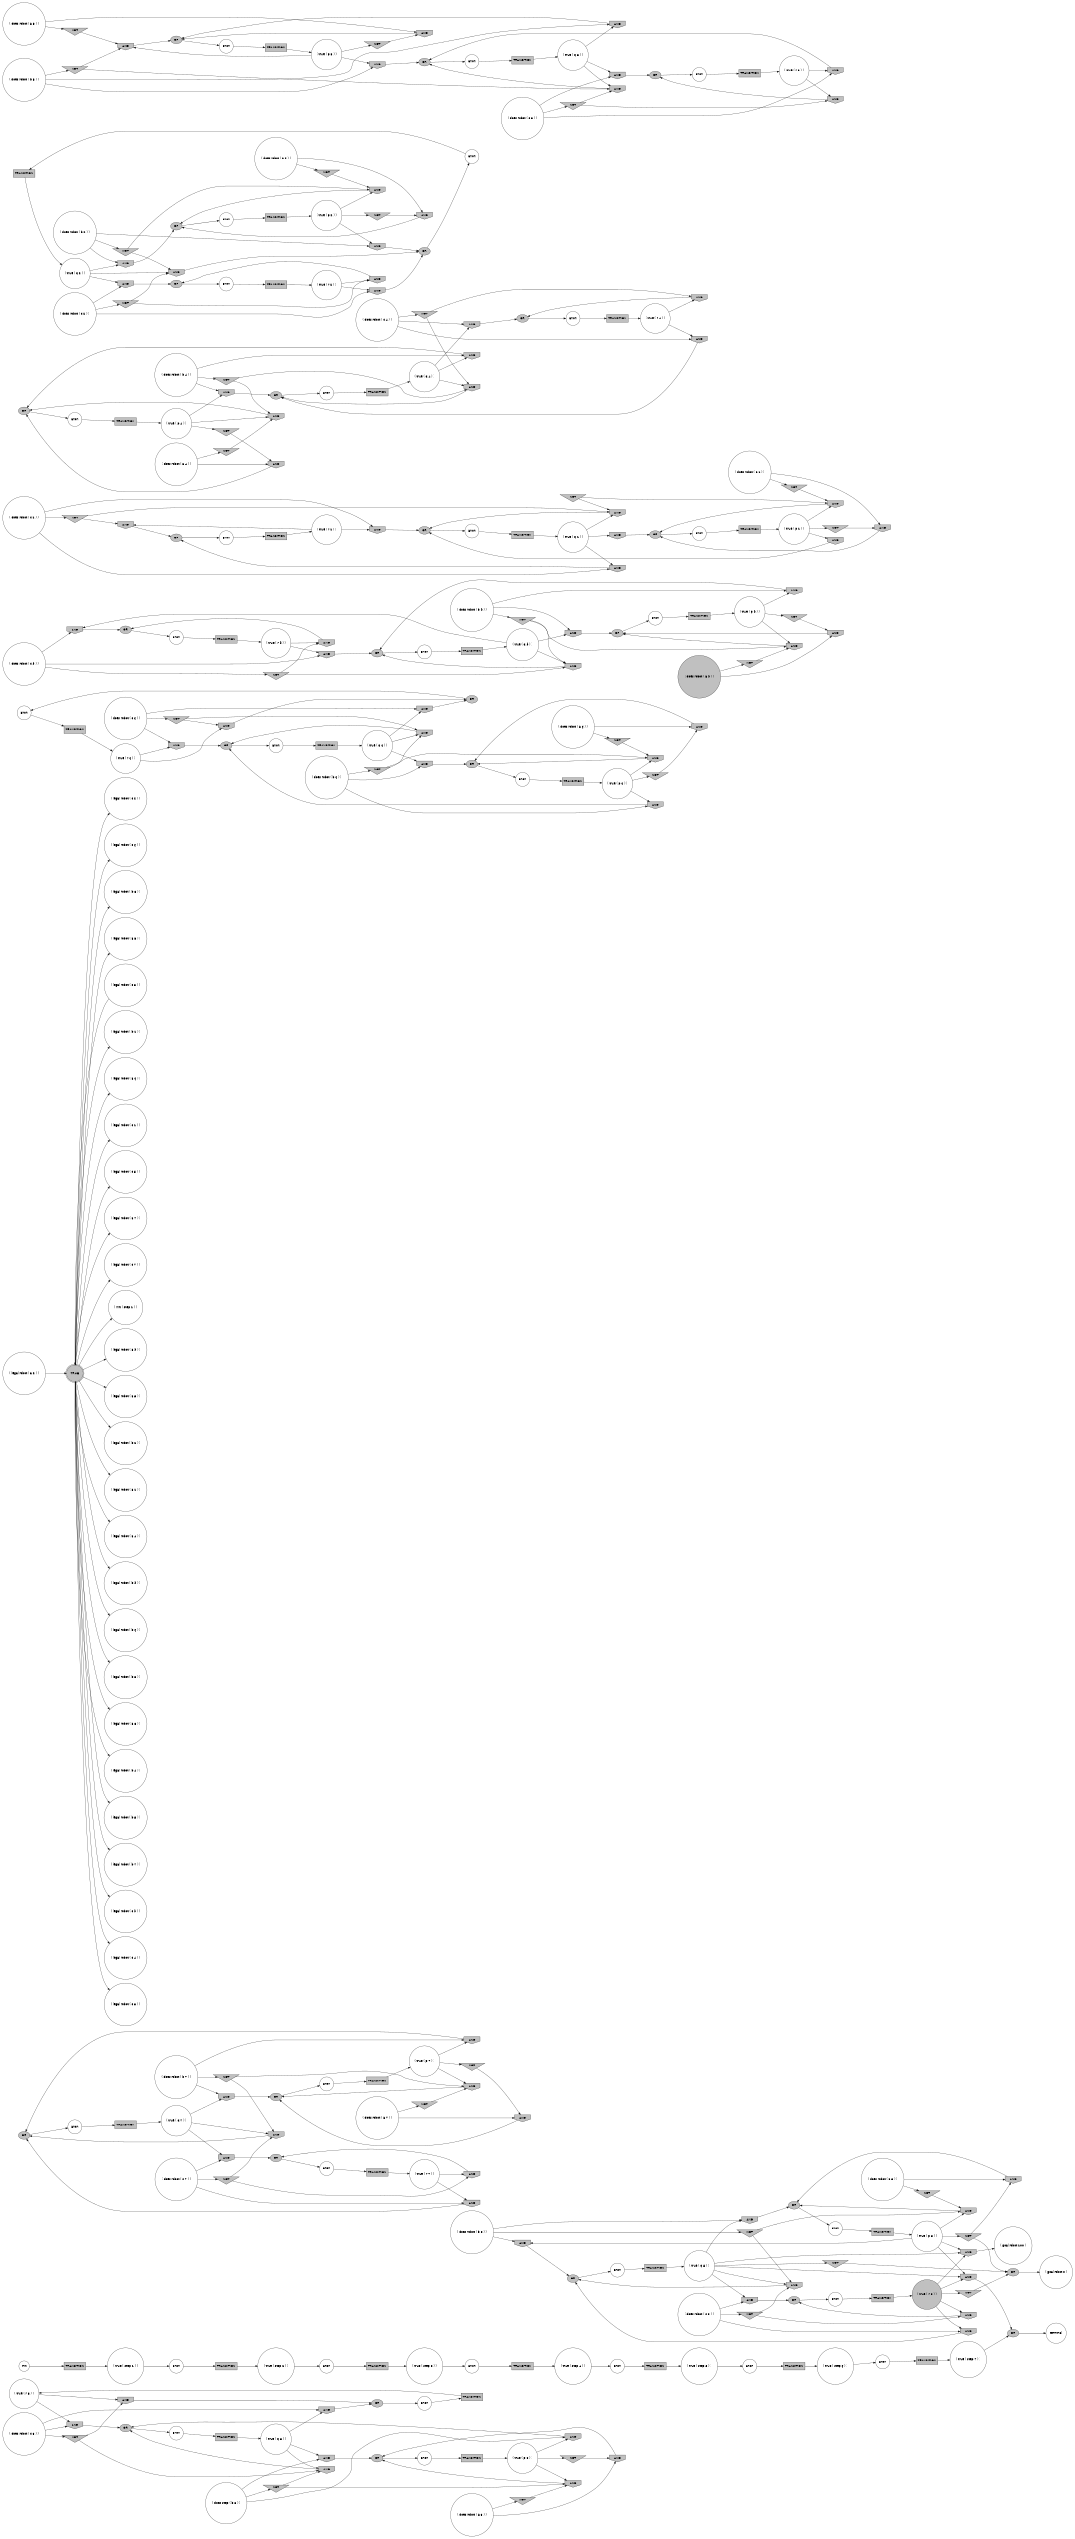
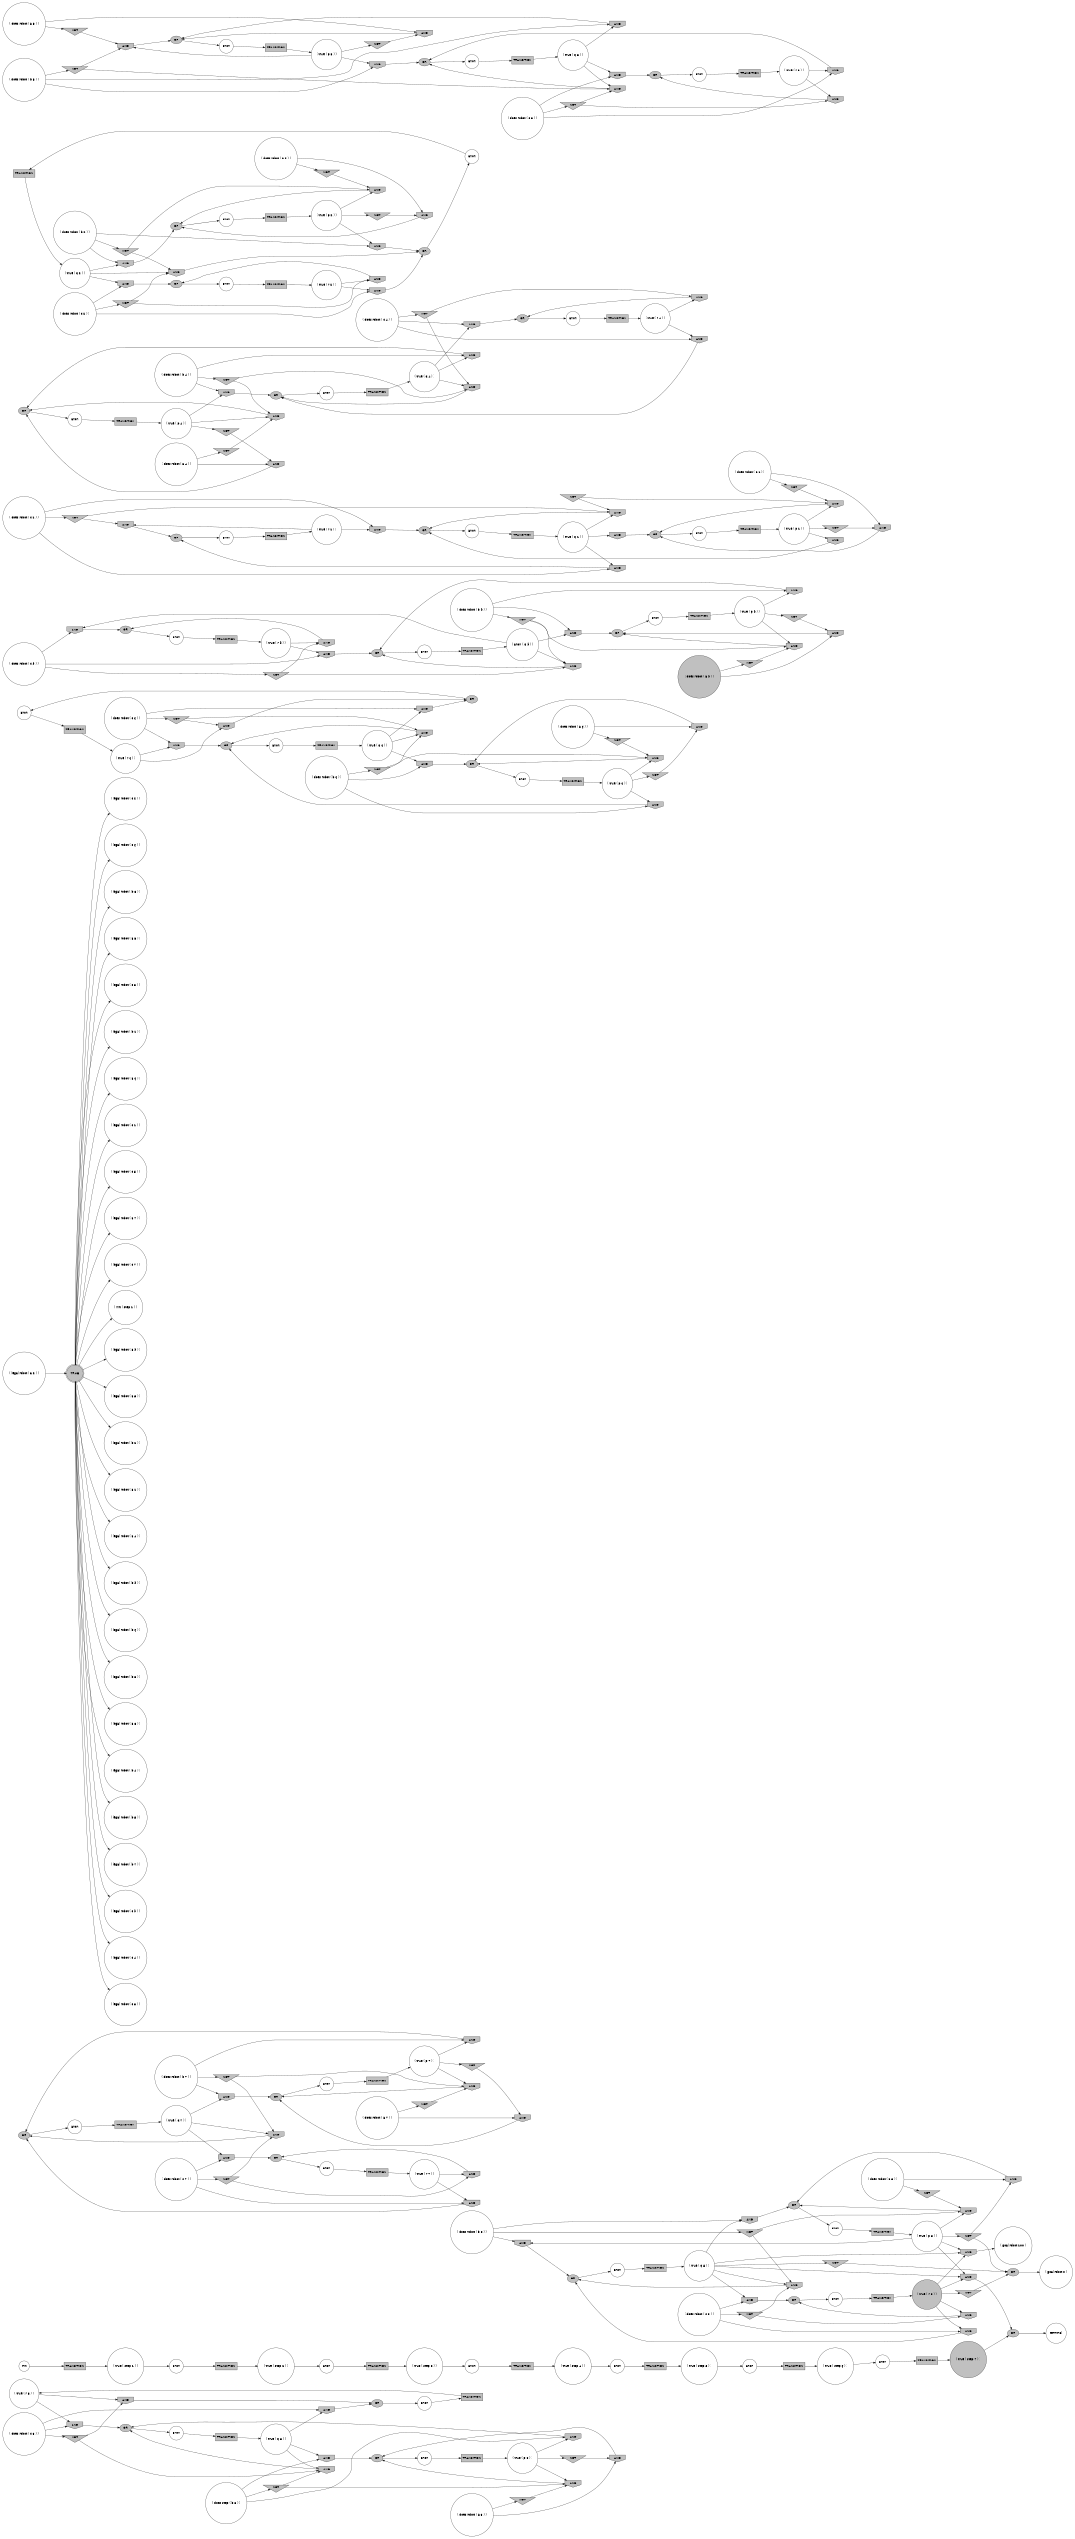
(523, 645) -> (523, 645)
(79, 1179) -> (79, 1182)
(968, 2360) -> (968, 2360)
